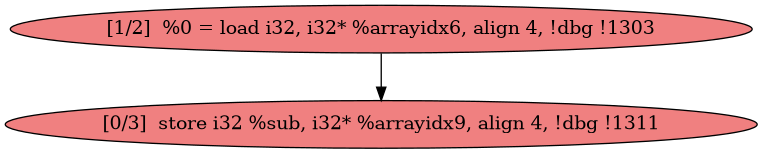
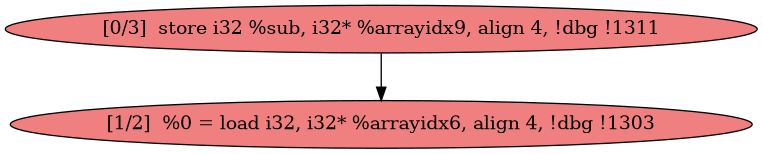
(381, 70) -> (381, 70)
